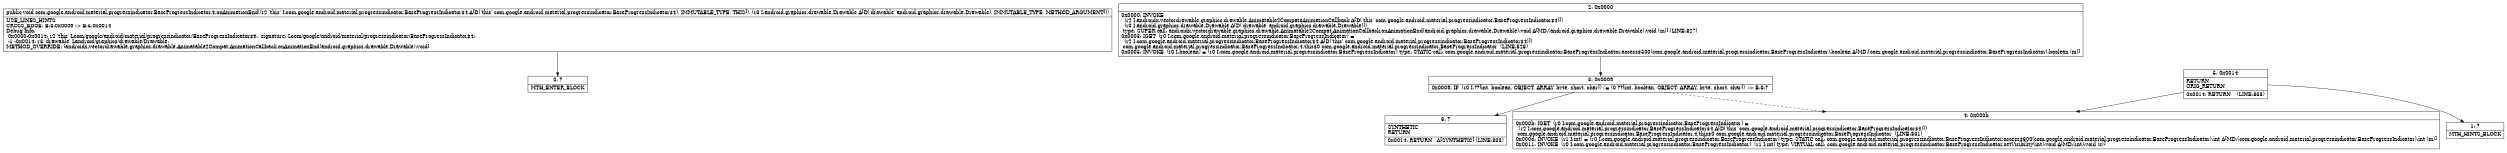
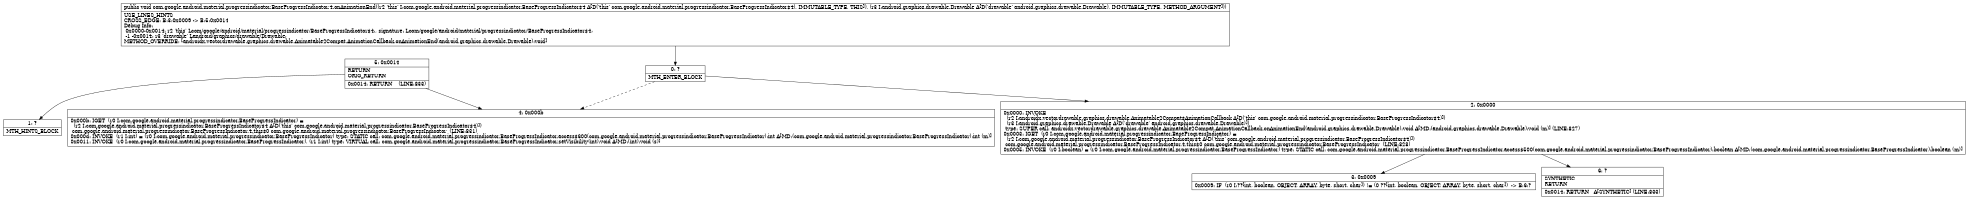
none -> (895, 89)
(1743, 102) -> (619, 95)
(1536, 103) -> (1554, 160)
